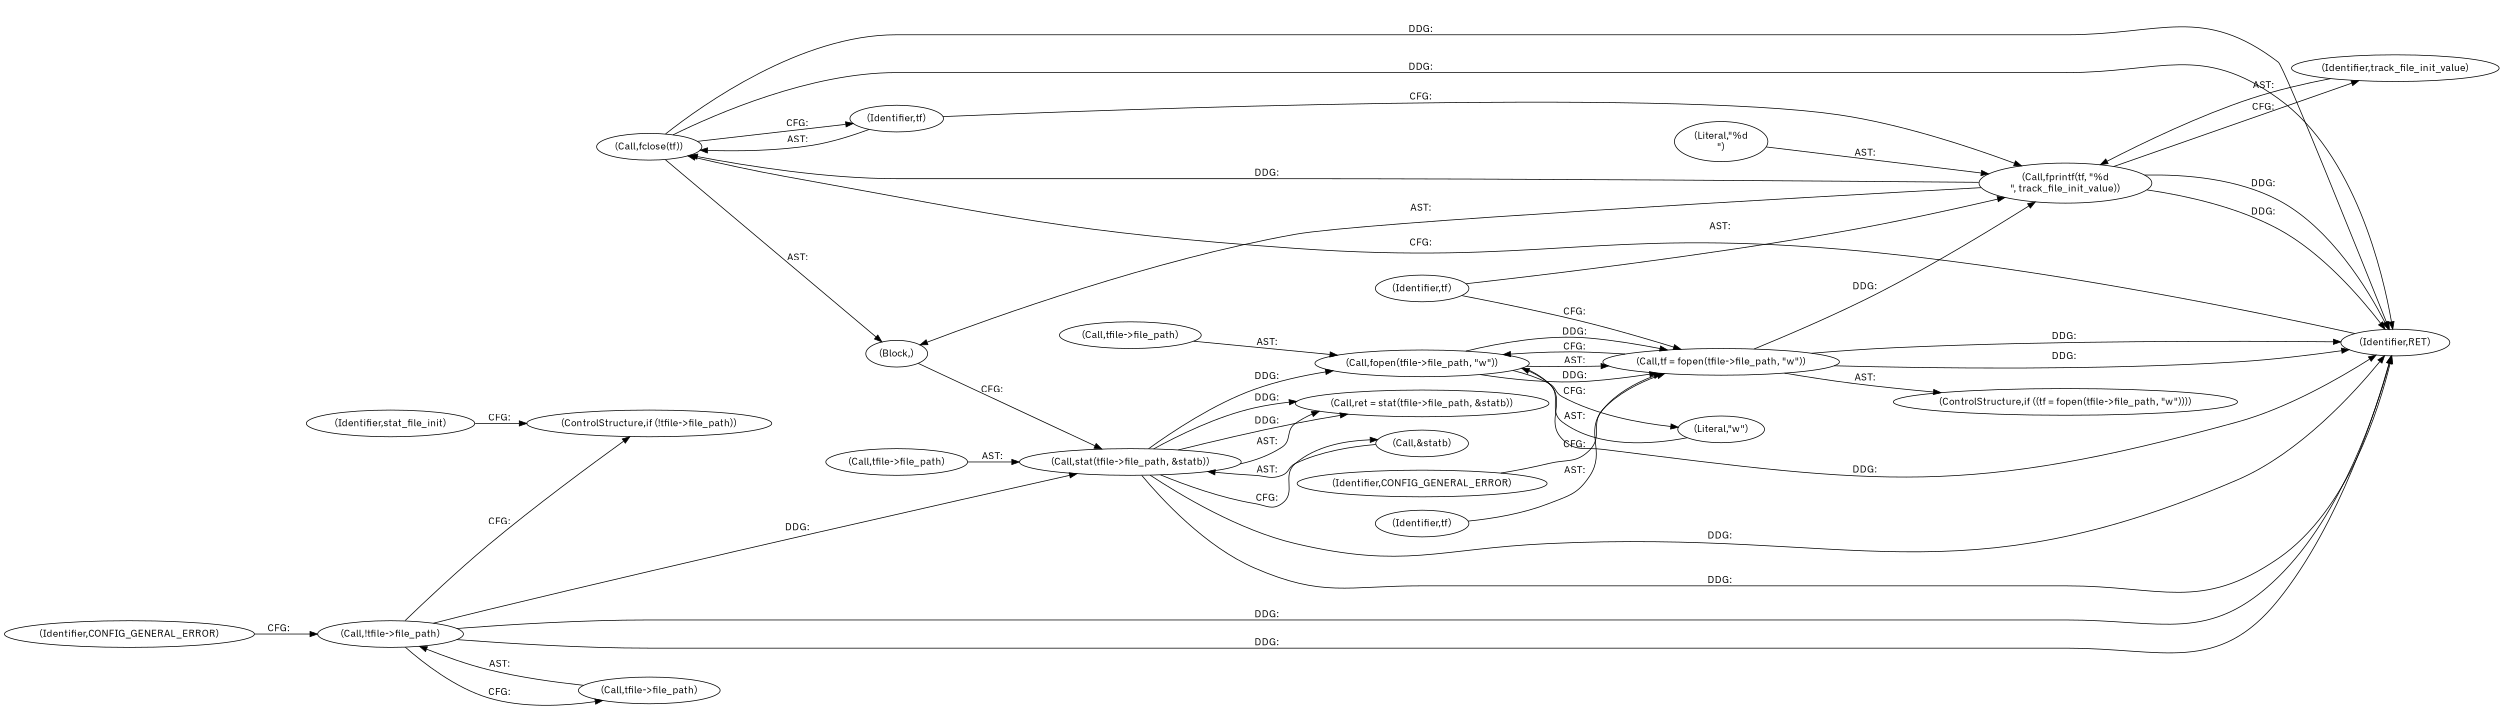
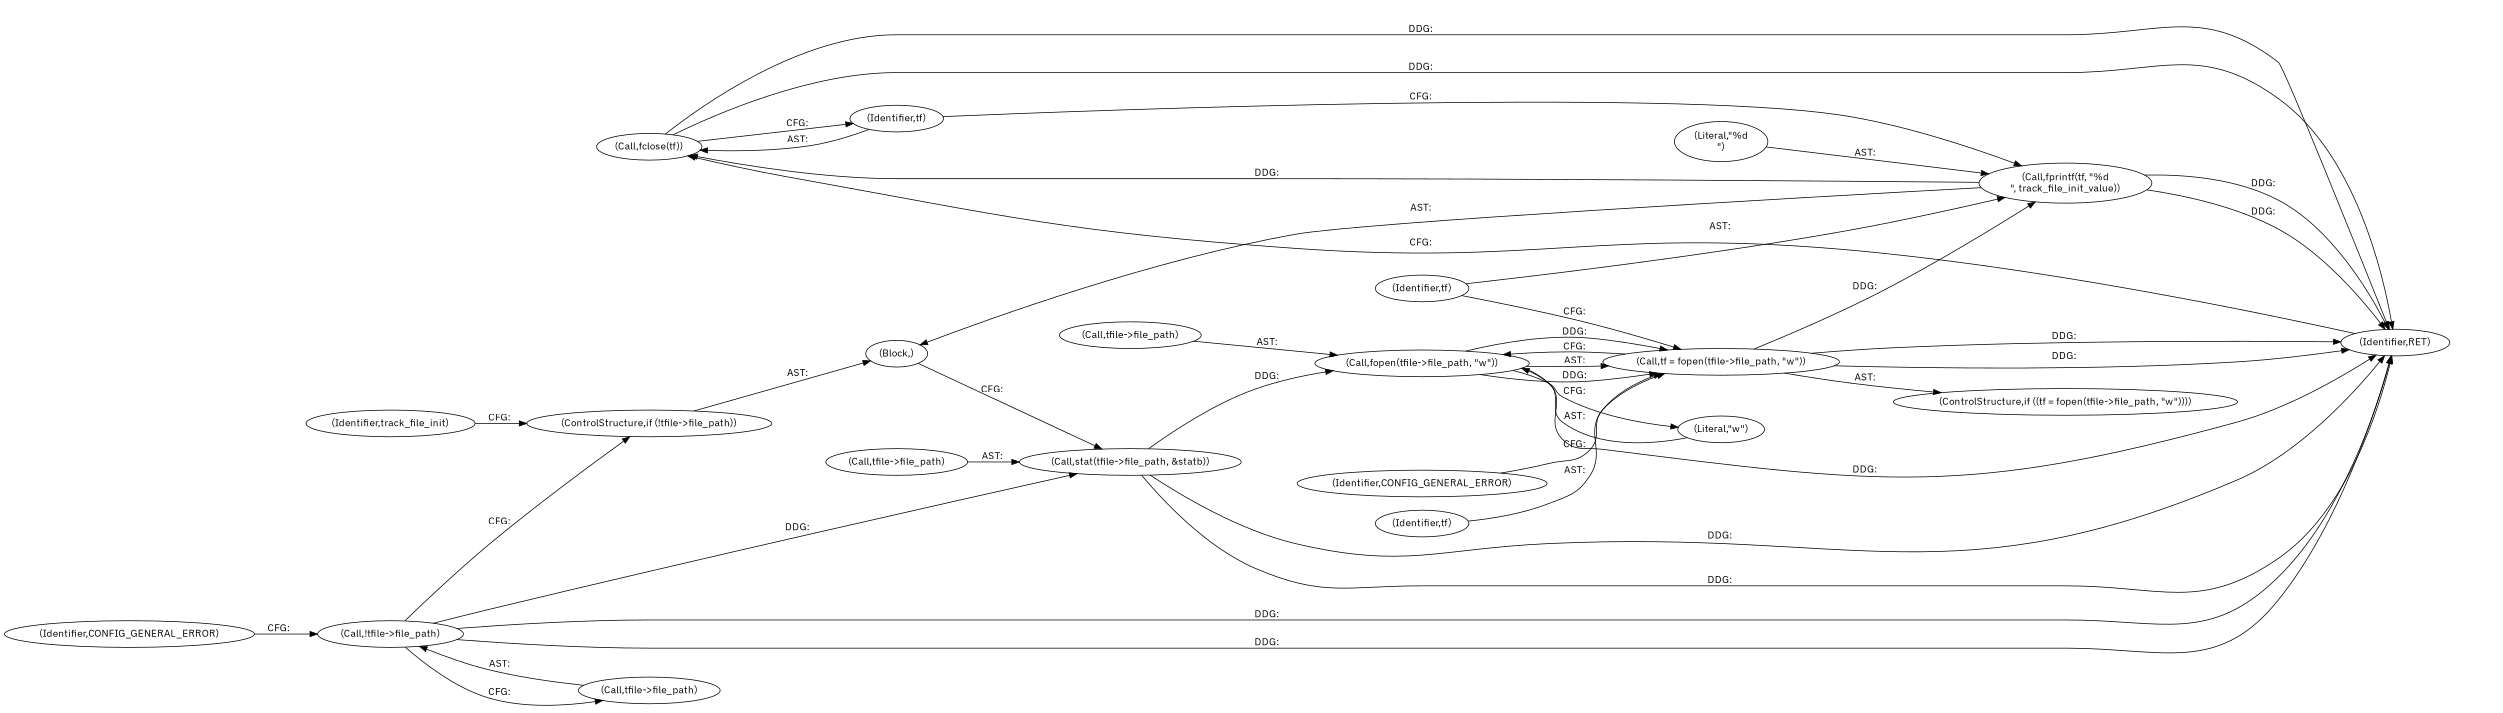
(2395, 68) -> none
(771, 248) -> (779, 387)
(1422, 403) -> none
(391, 423) -> (391, 423)
(1422, 443) -> none
